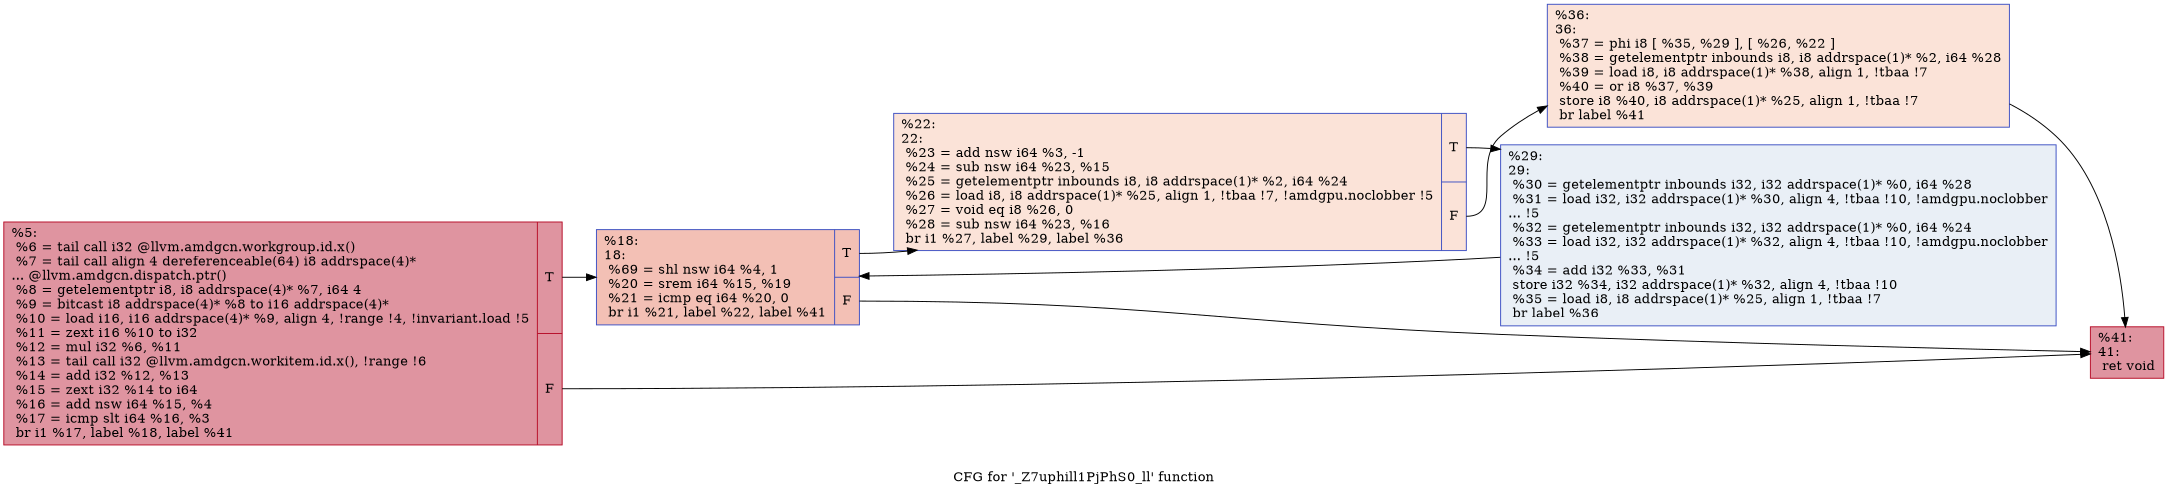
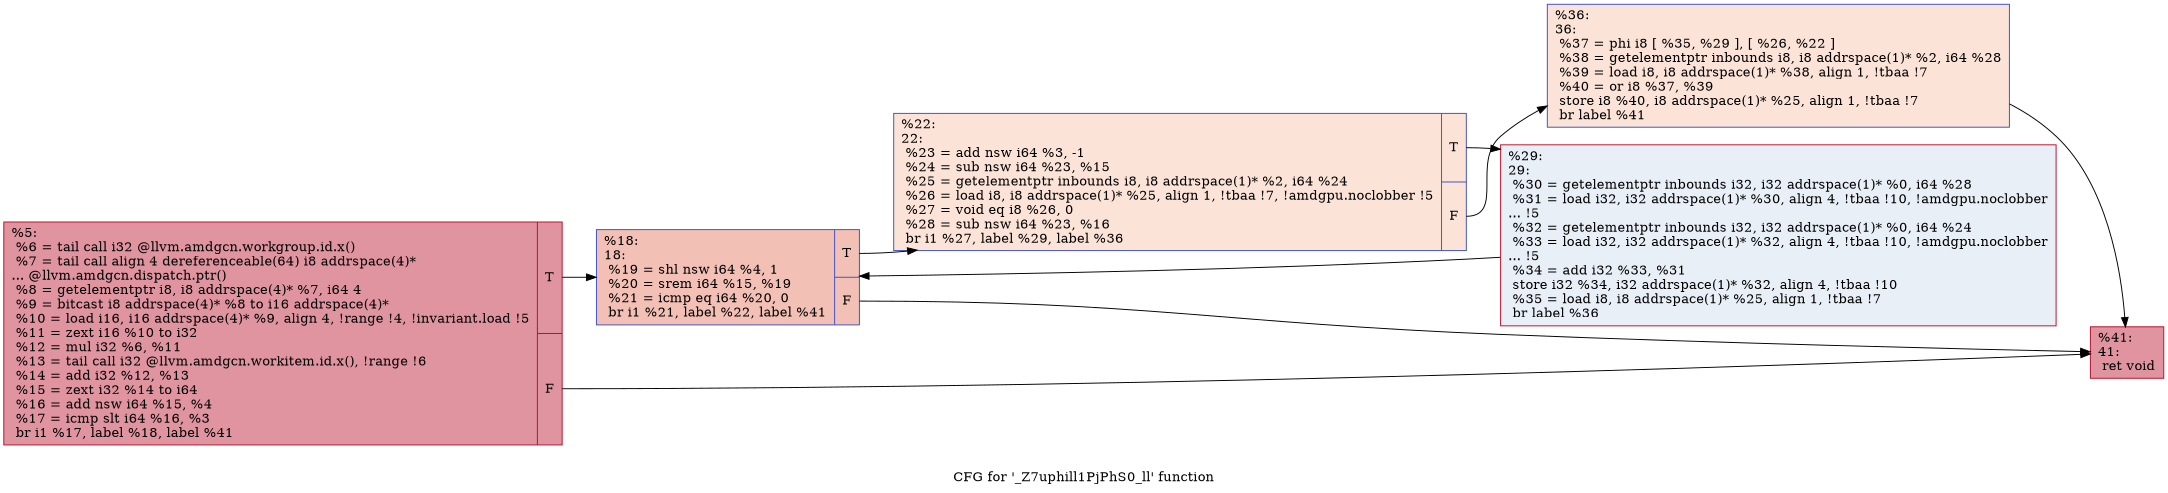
(1778, 235) -> (1778, 235)
(692, 270) -> (692, 270)
